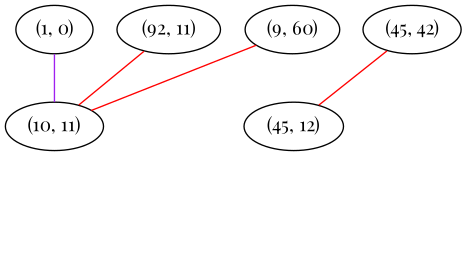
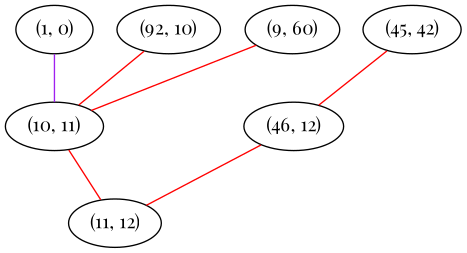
(169, 30) -> (169, 30)
(294, 126) -> (294, 126)
none -> (115, 223)
